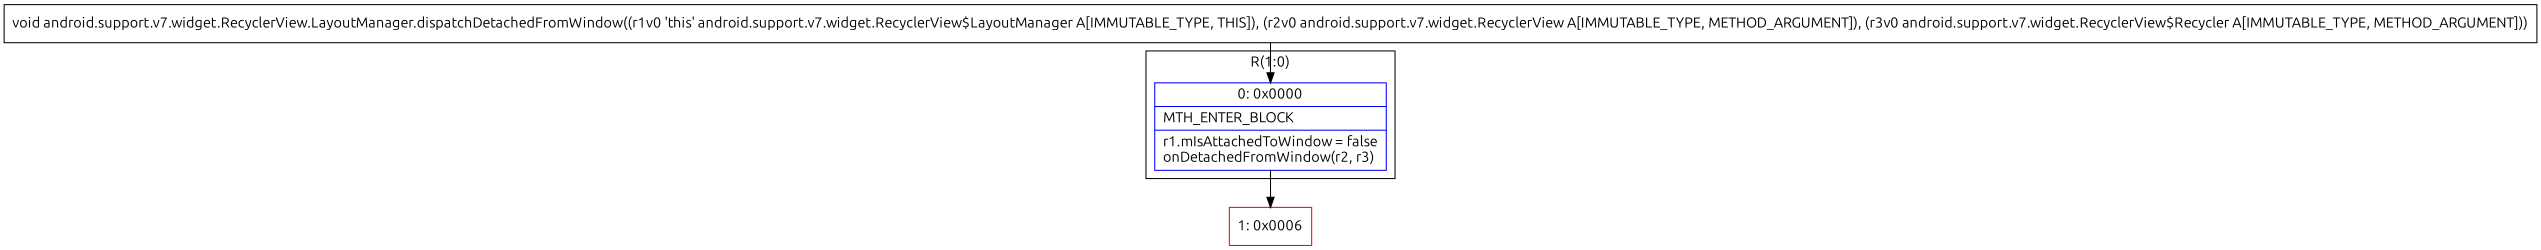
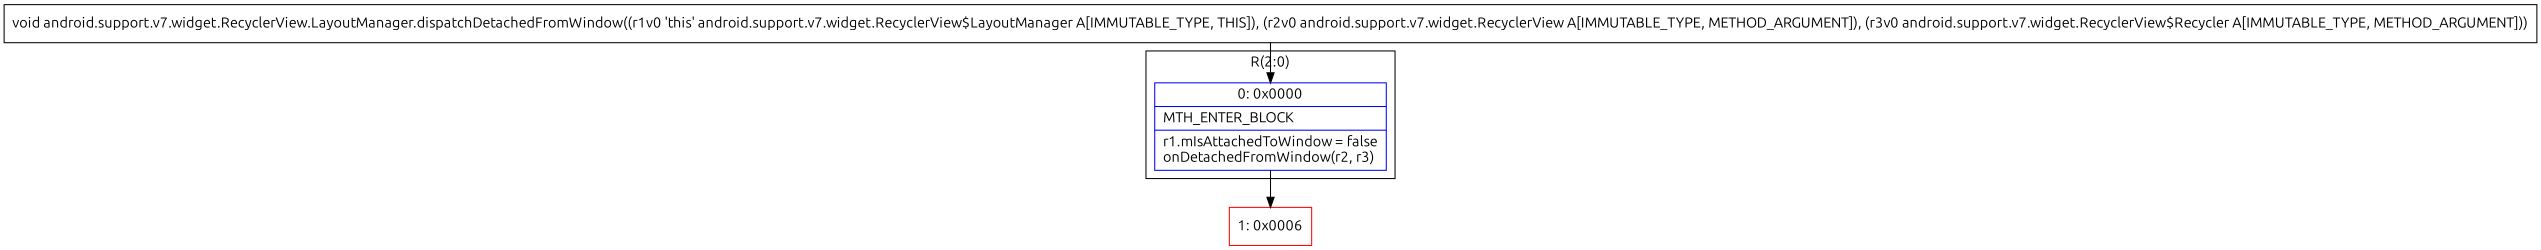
(1271, 63) -> (1271, 63)
